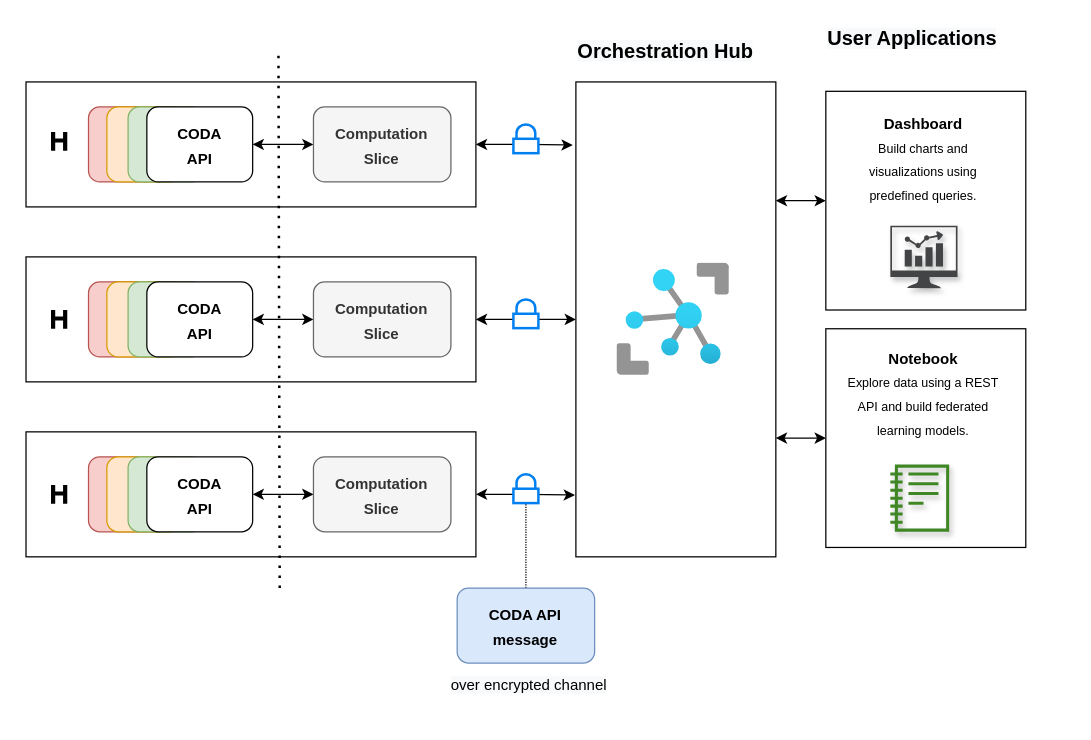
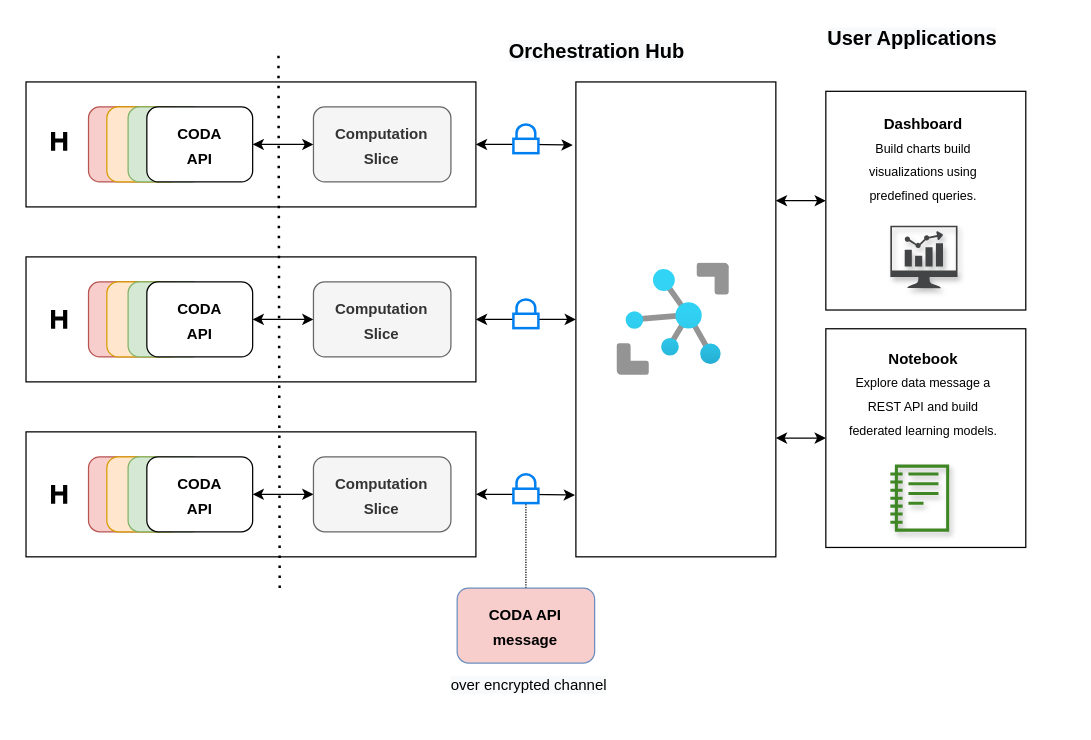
(695, 51) -> (626, 51)
(924, 169) -> (924, 169)
(924, 404) -> (924, 404)
(526, 626) -> (526, 626)
